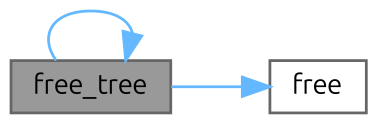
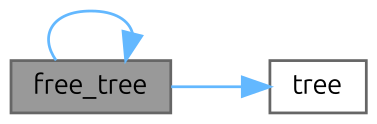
(318, 87) -> (318, 87)
